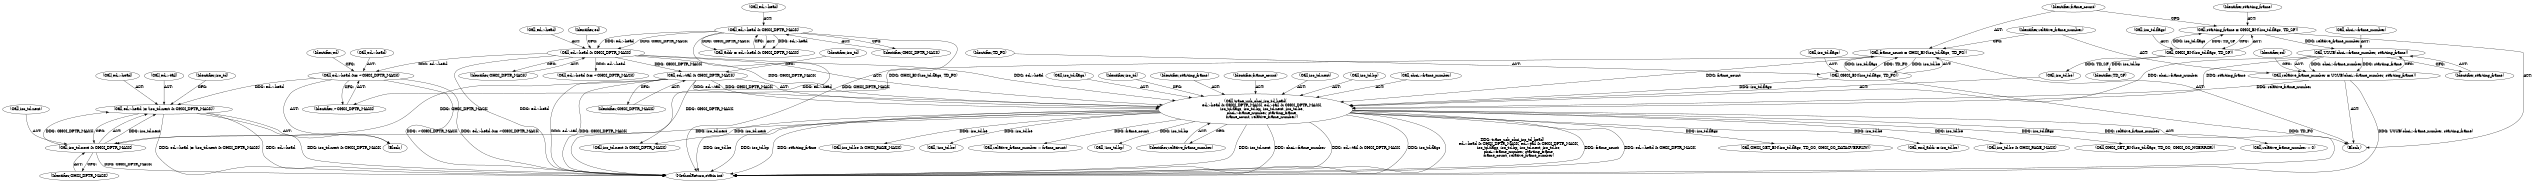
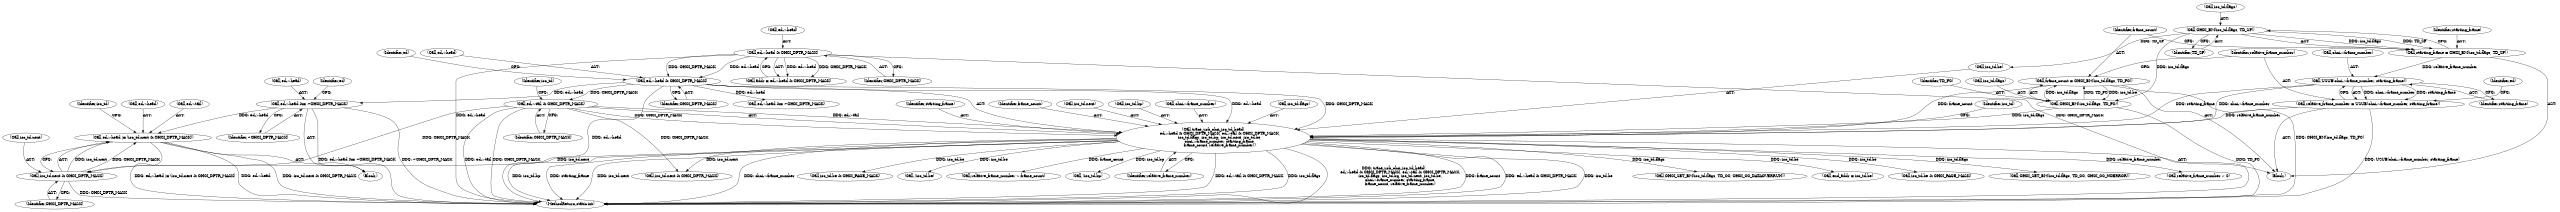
none -> (2210, 44)
(2126, 64) -> (2206, 42)
(1106, 65) -> (1579, 203)
none -> (2157, 70)
